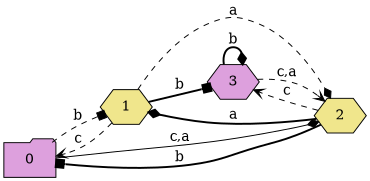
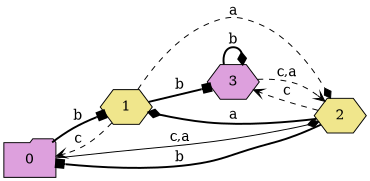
(73, 128) -> (73, 128)
